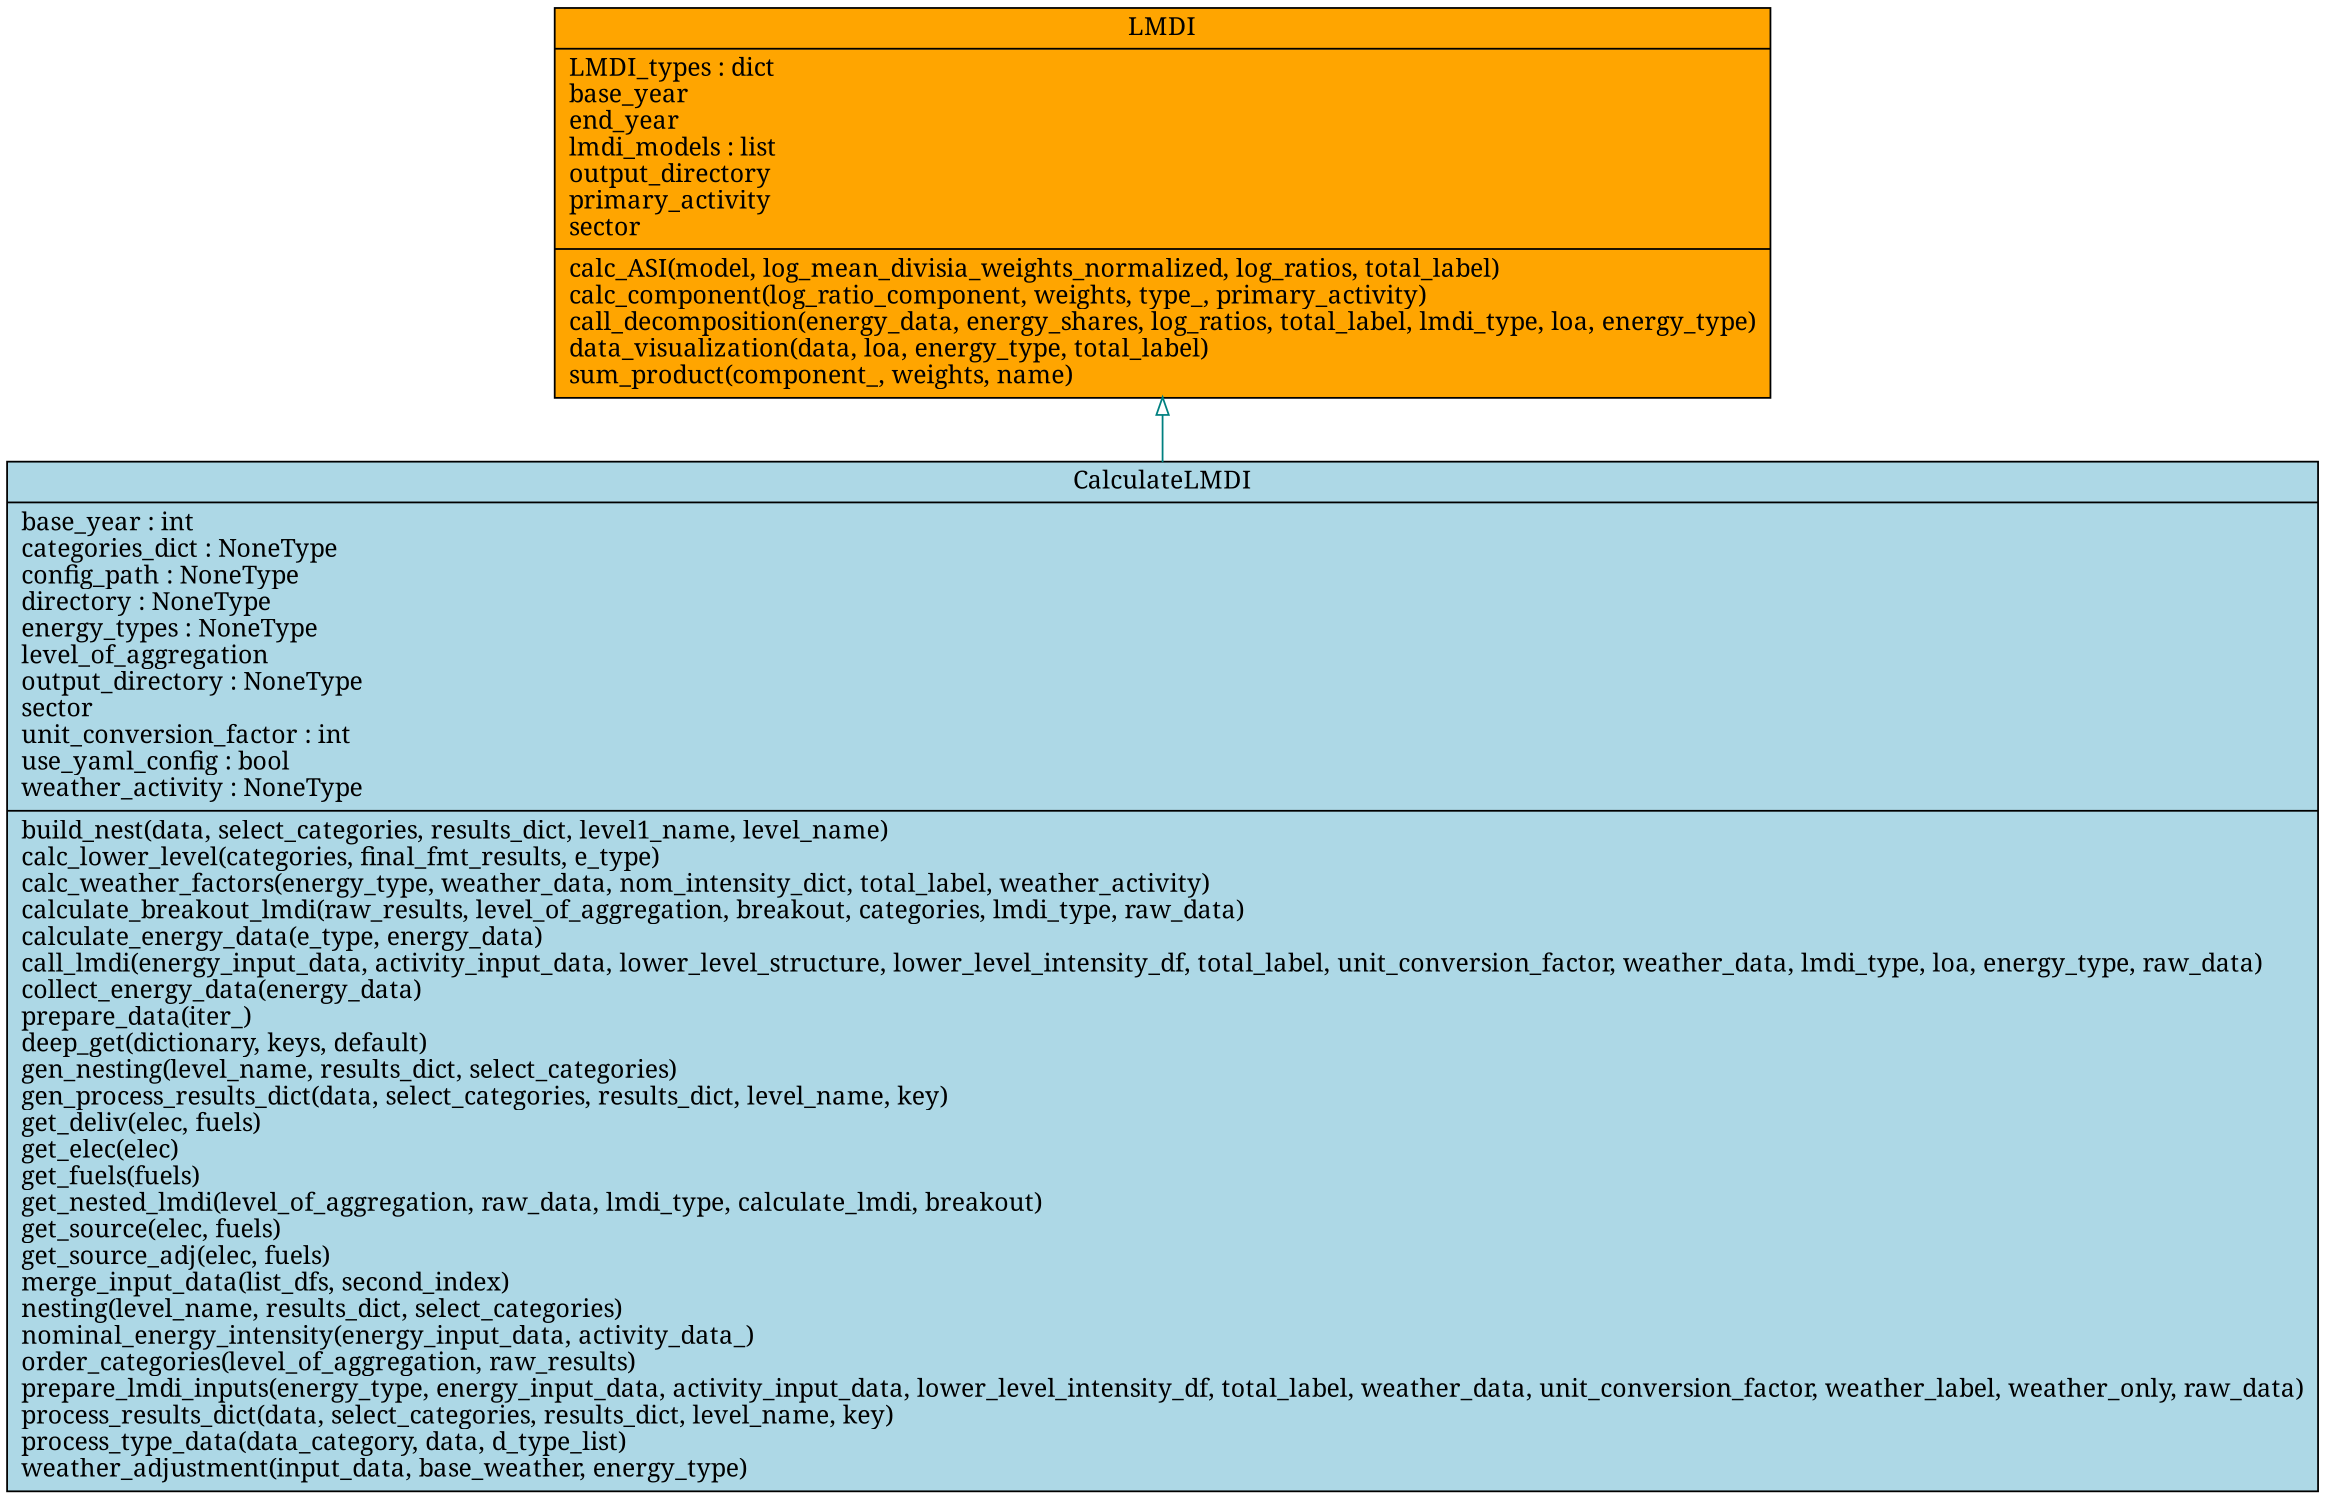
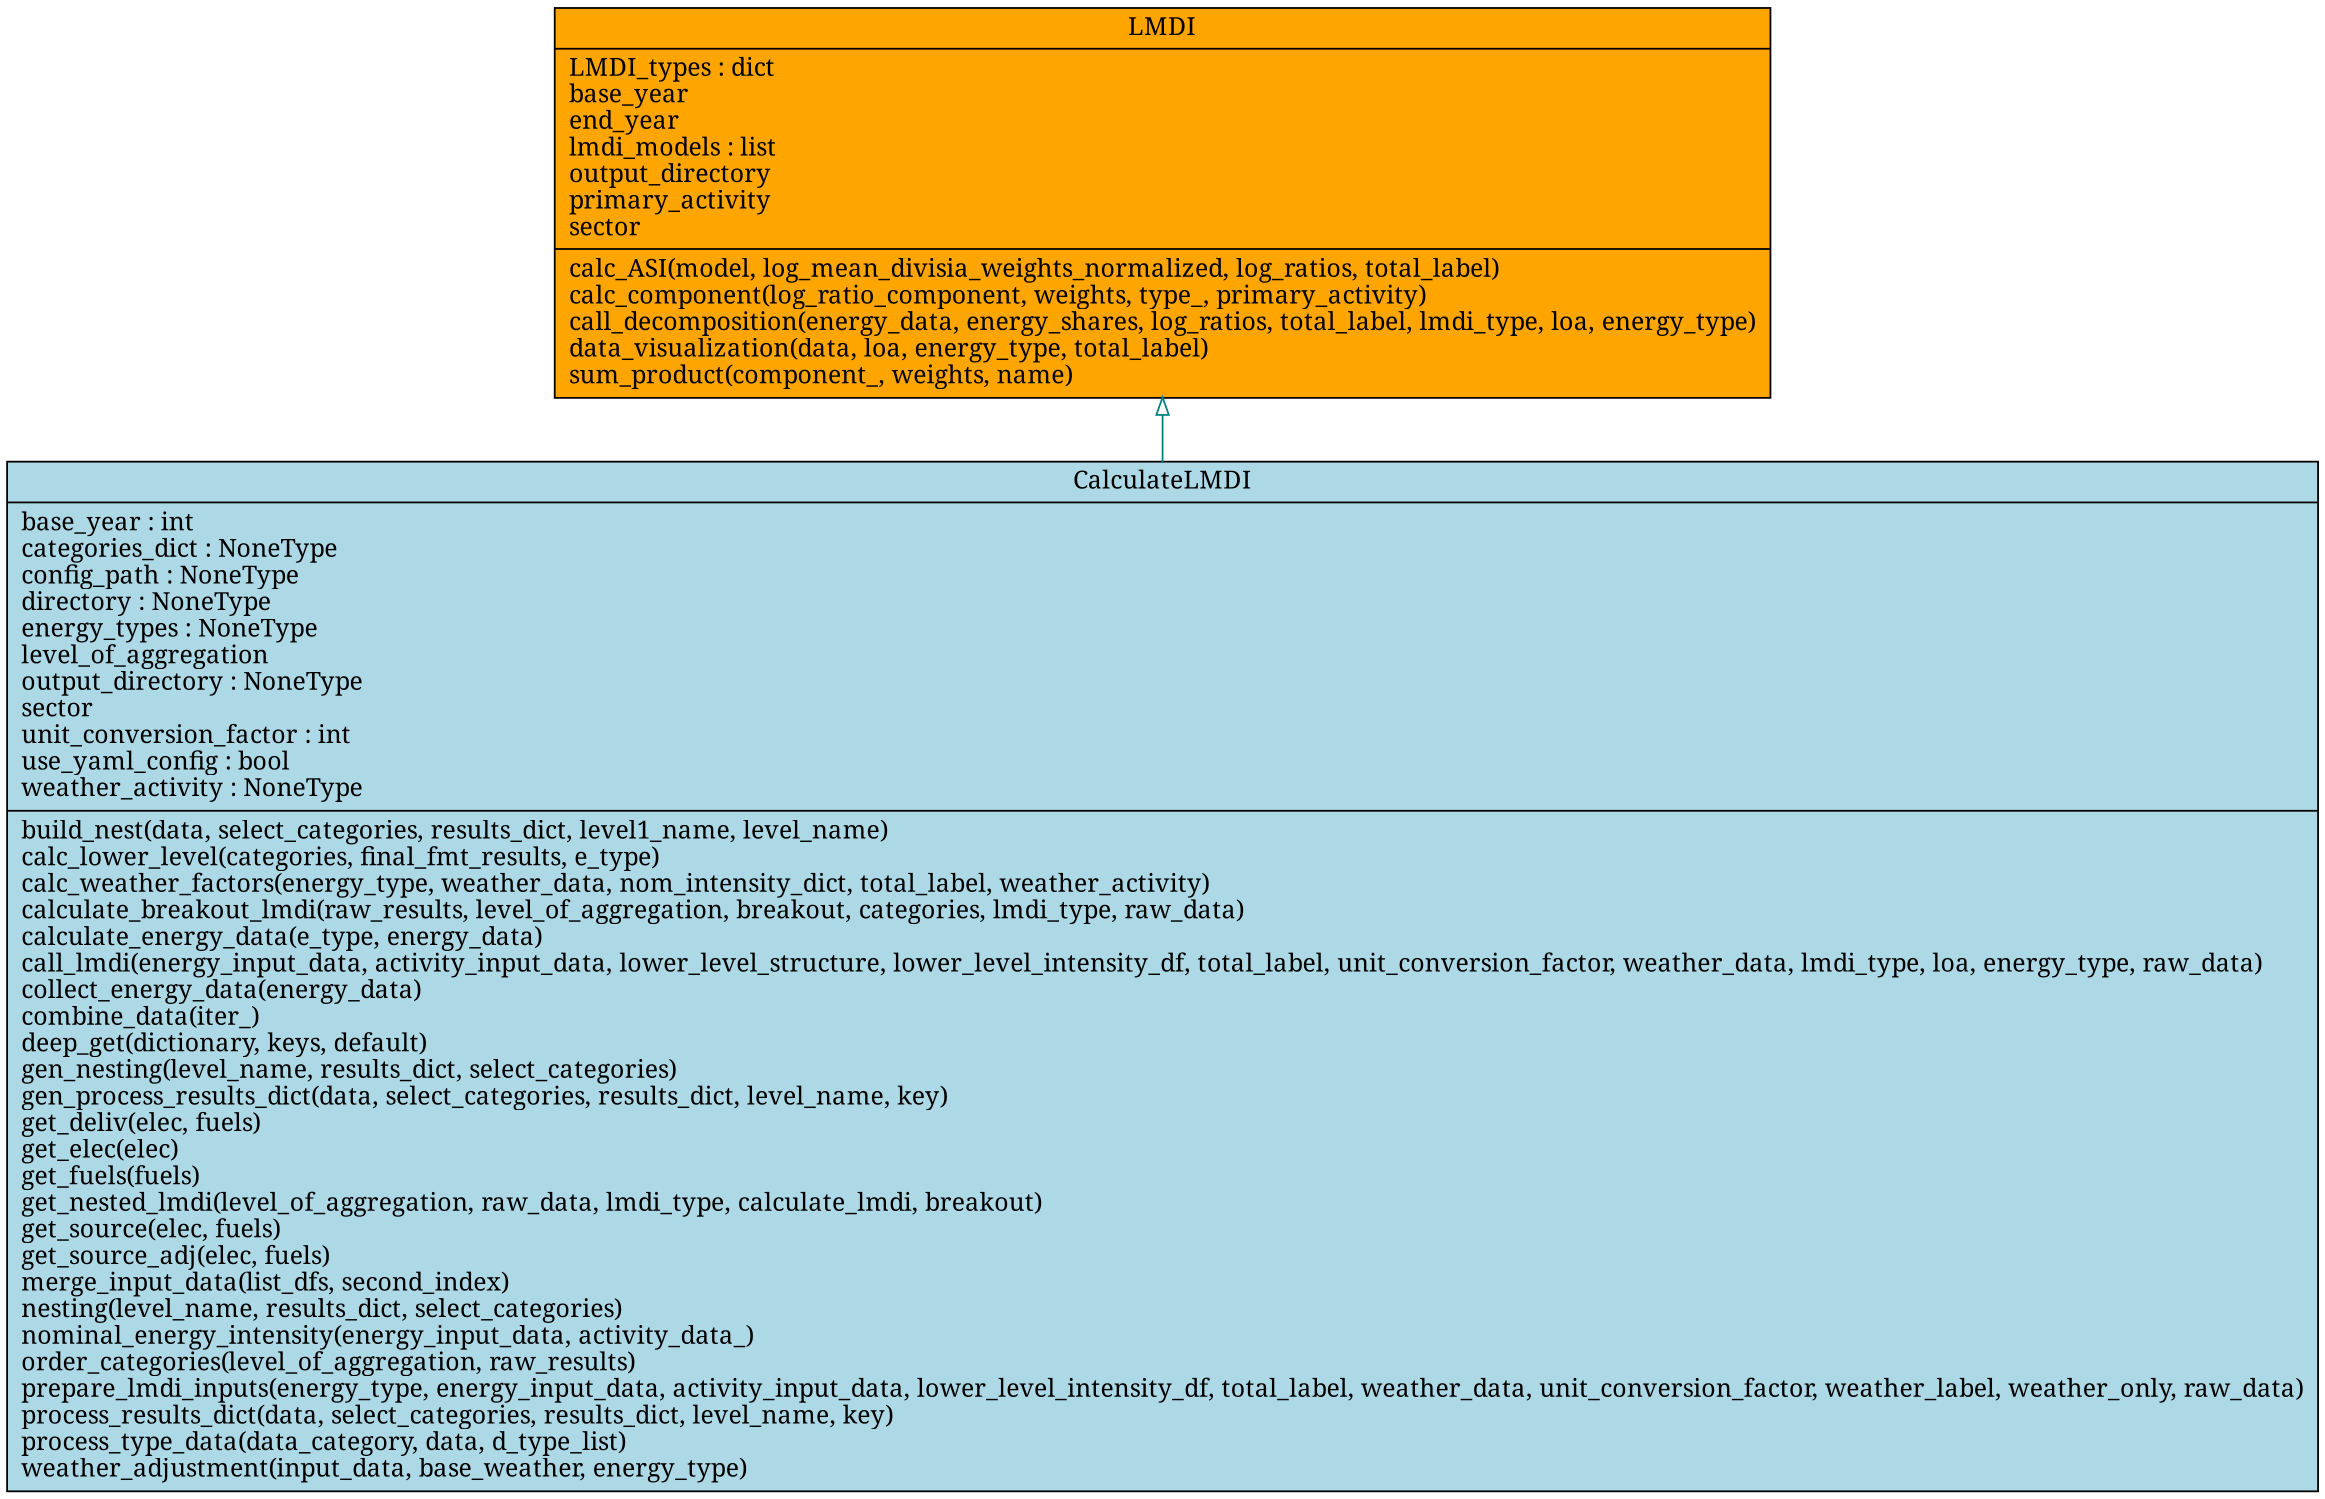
(136, 1017) -> (141, 1017)
